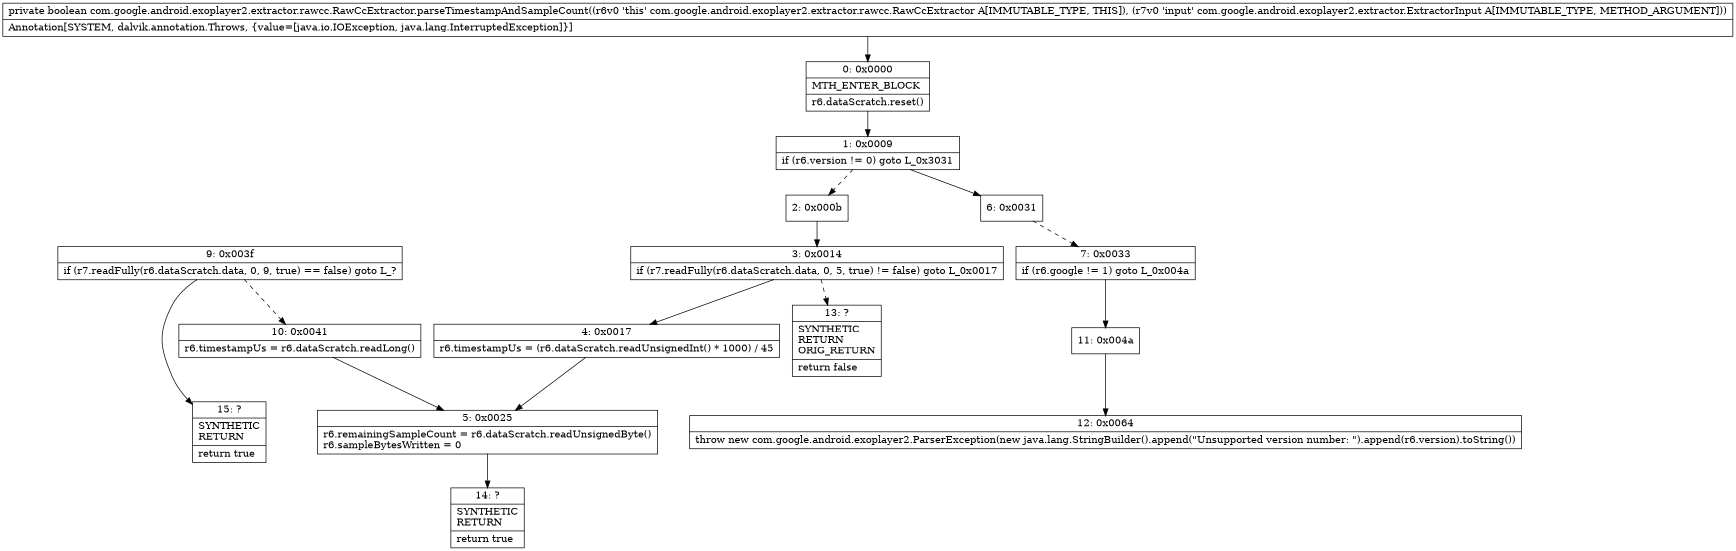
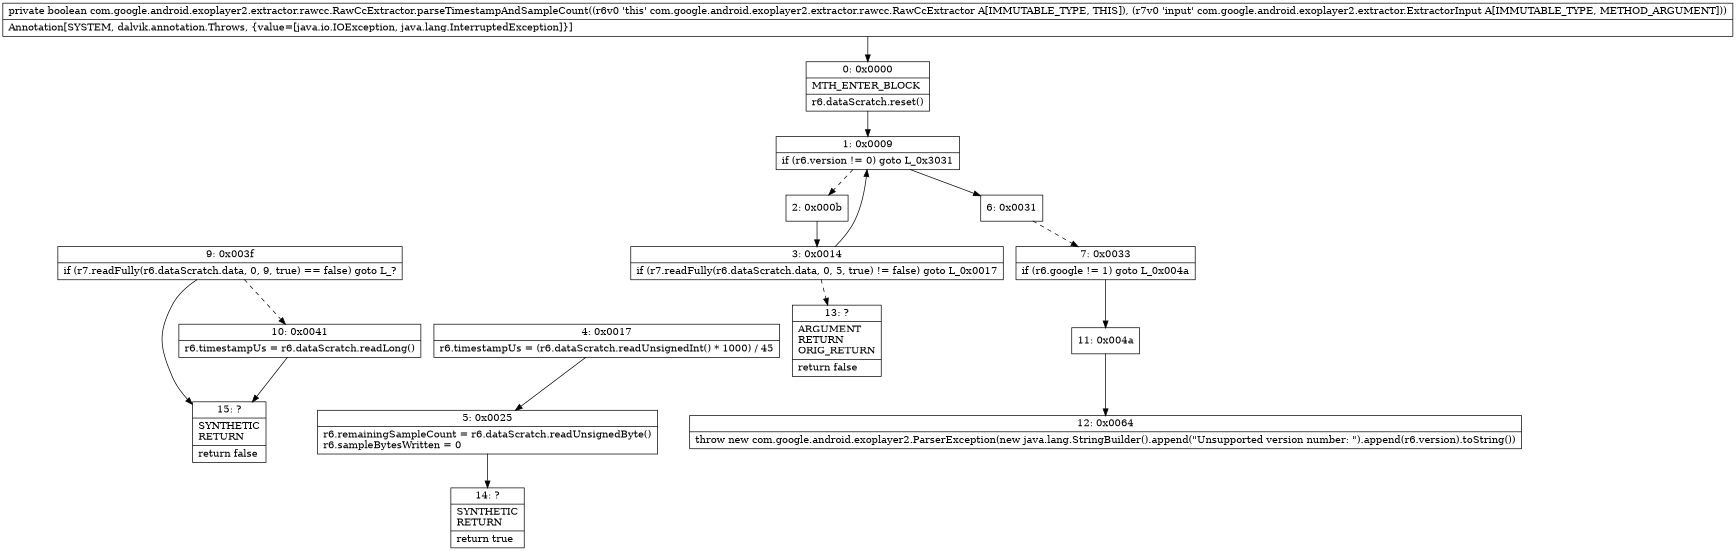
(715, 301) -> (857, 215)
(829, 329) -> (830, 329)
(385, 382) -> (272, 377)
(227, 454) -> (228, 454)
